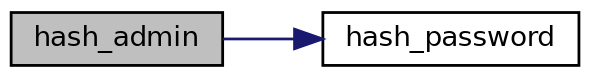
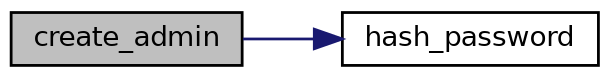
(117, 39) -> (127, 39)
